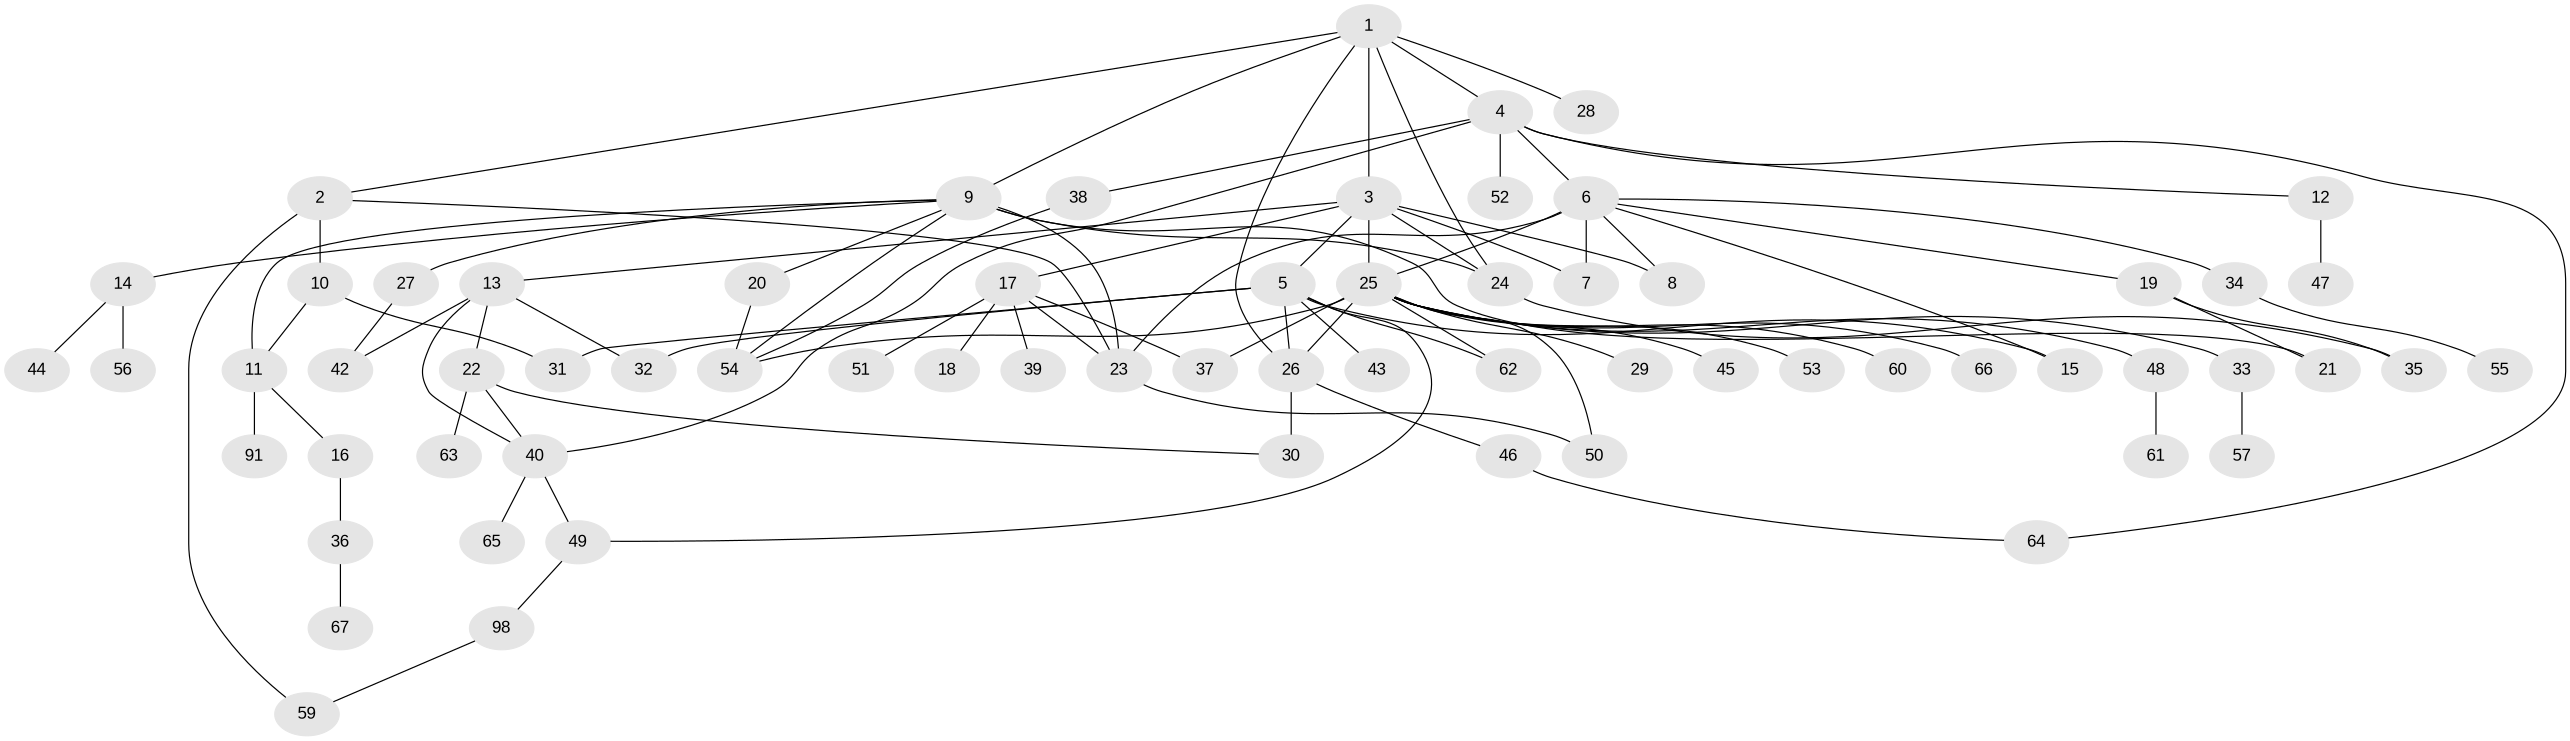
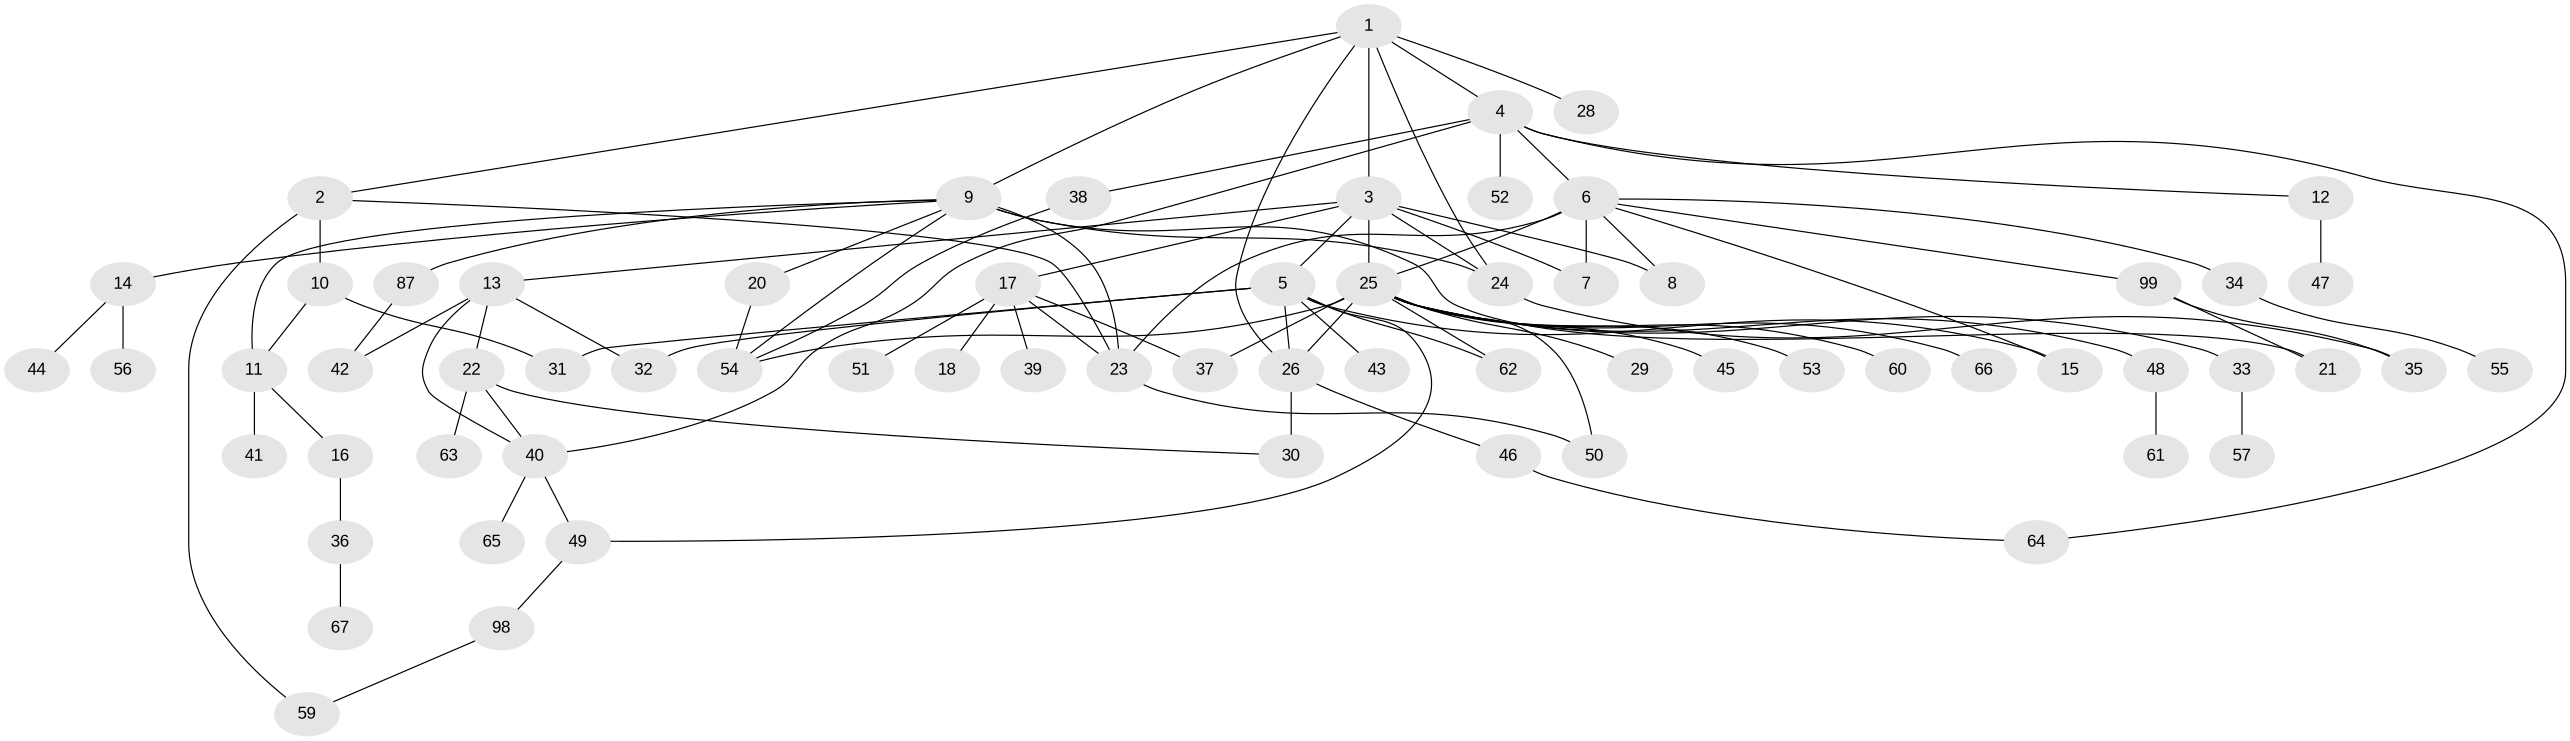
(406, 284) -> (406, 284)
(2149, 284) -> (2149, 284)
(254, 456) -> (254, 456)
